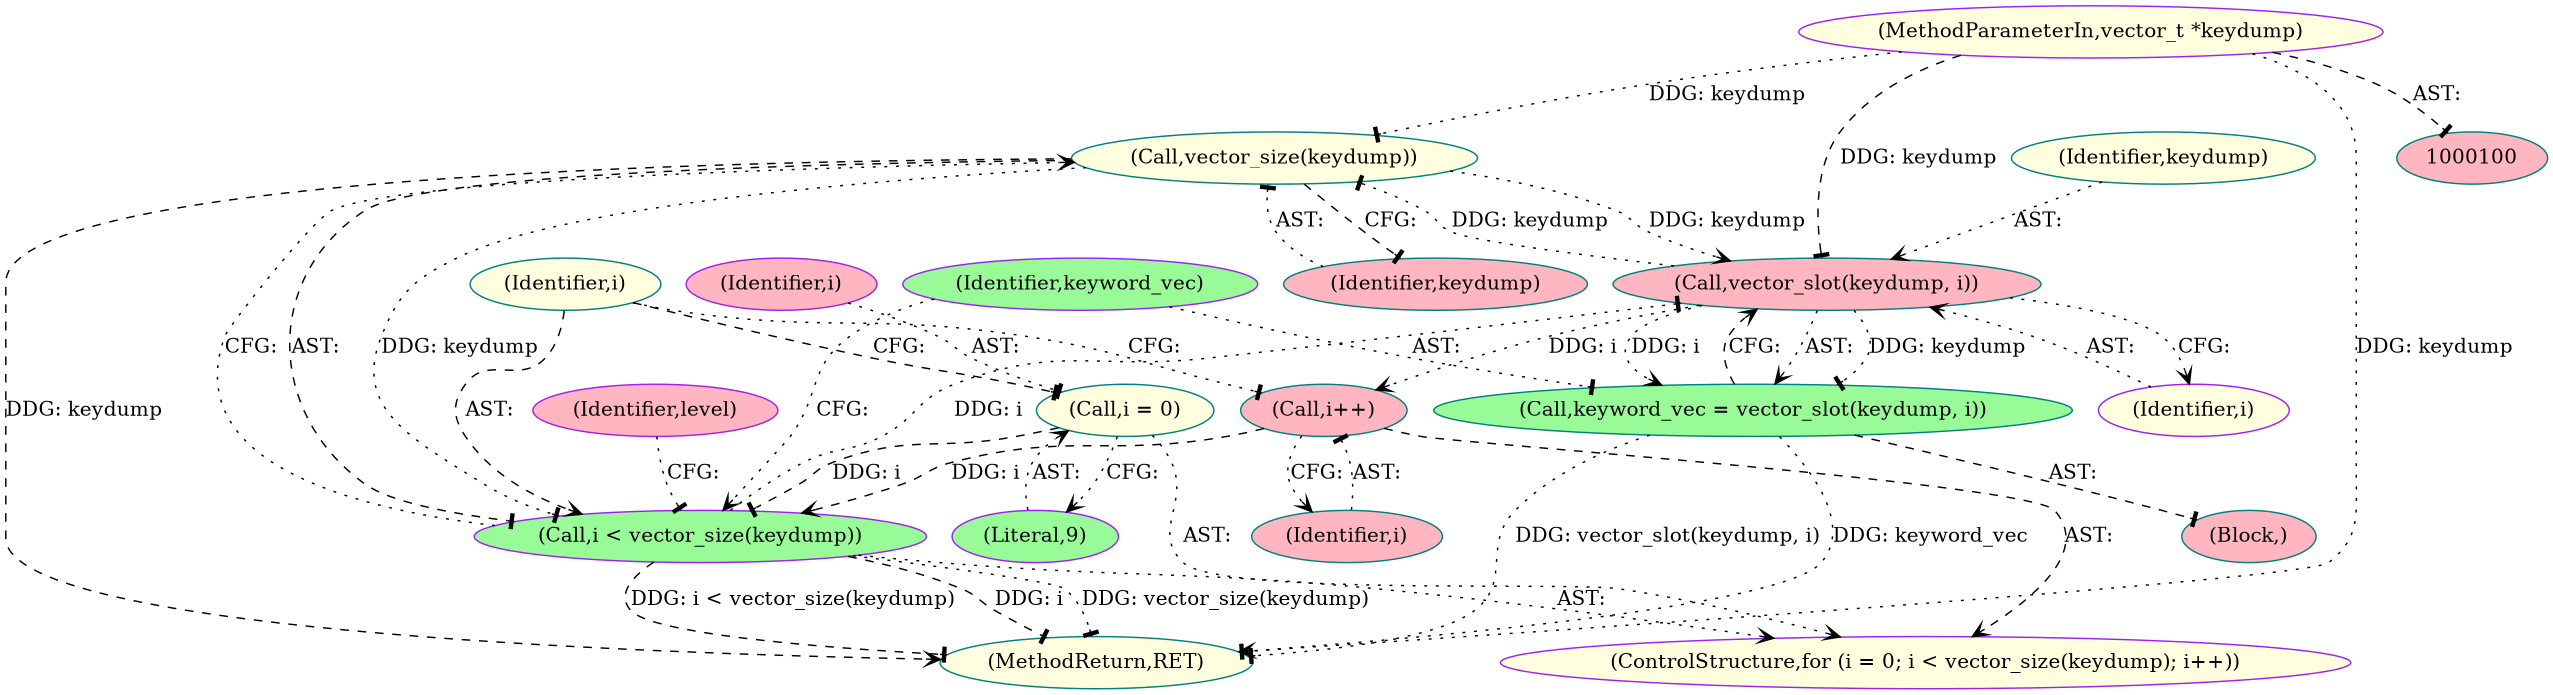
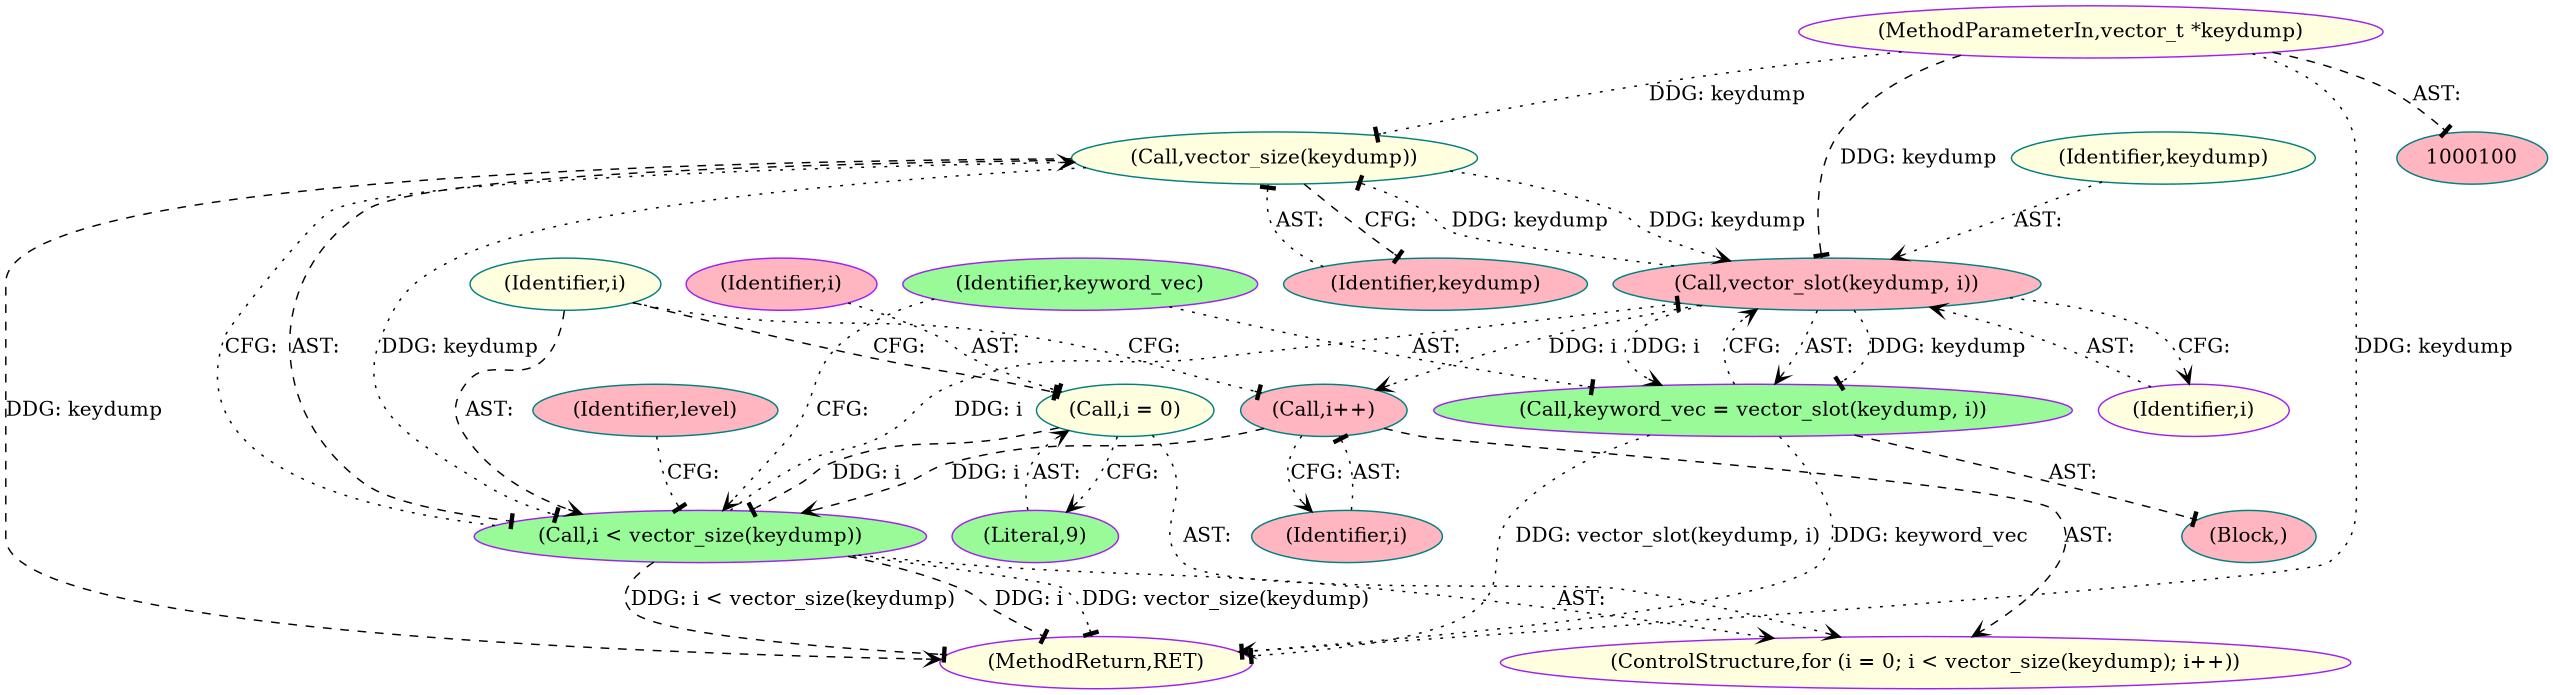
(1724, 349) -> (1724, 349)
(655, 410) -> (655, 410)
(1753, 410) -> (1753, 410)
(1096, 663) -> (1096, 663)
